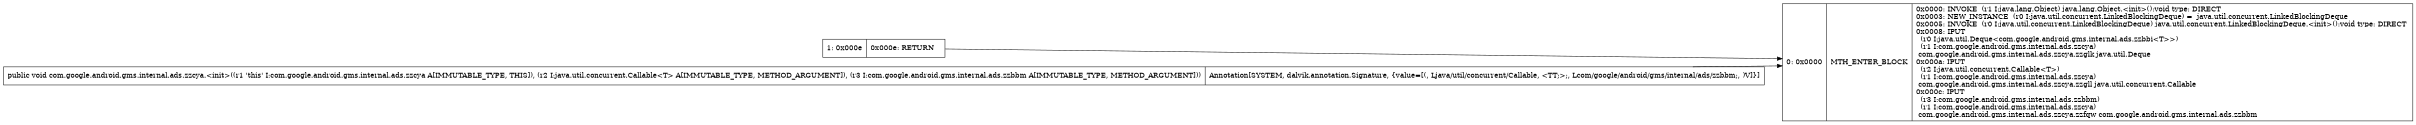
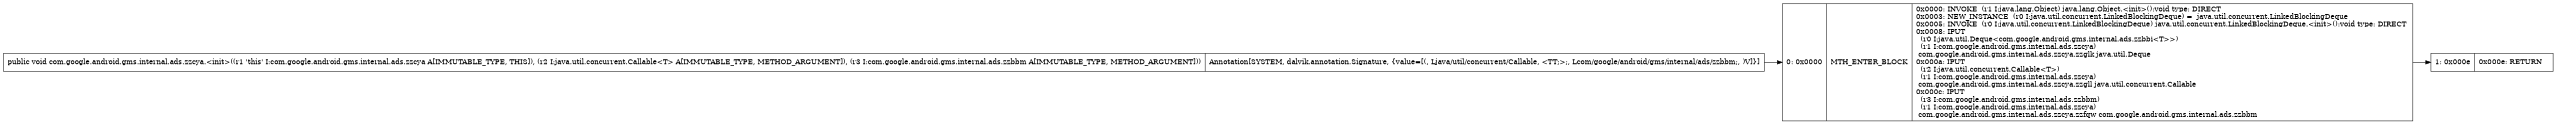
(1361, 54) -> (2419, 62)
